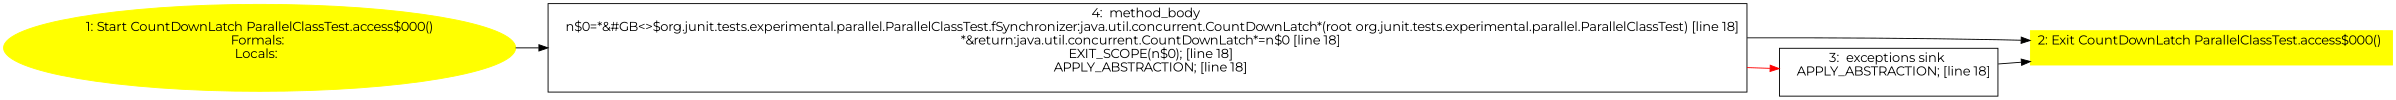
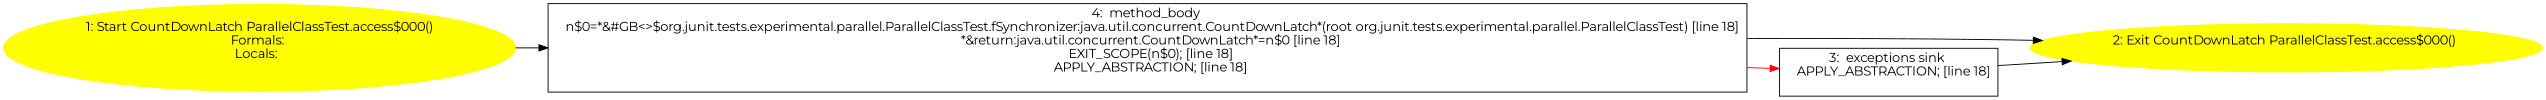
(2211, 48) -> (2286, 48)
